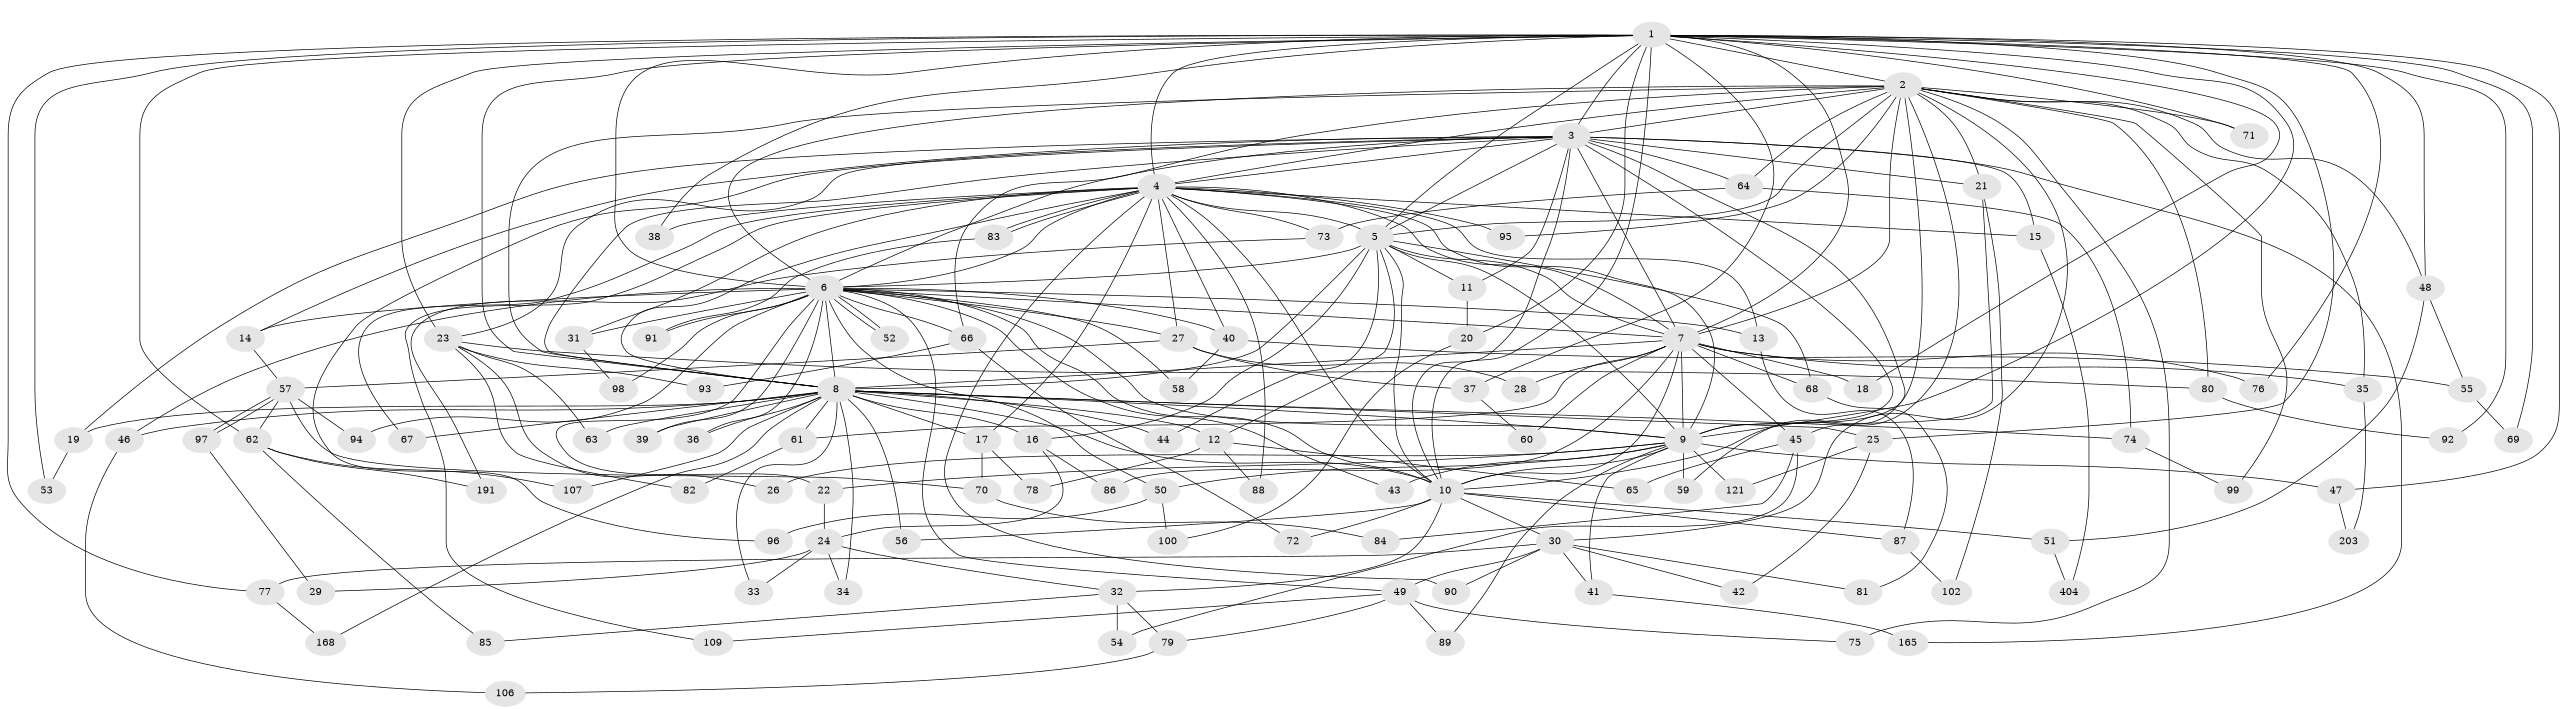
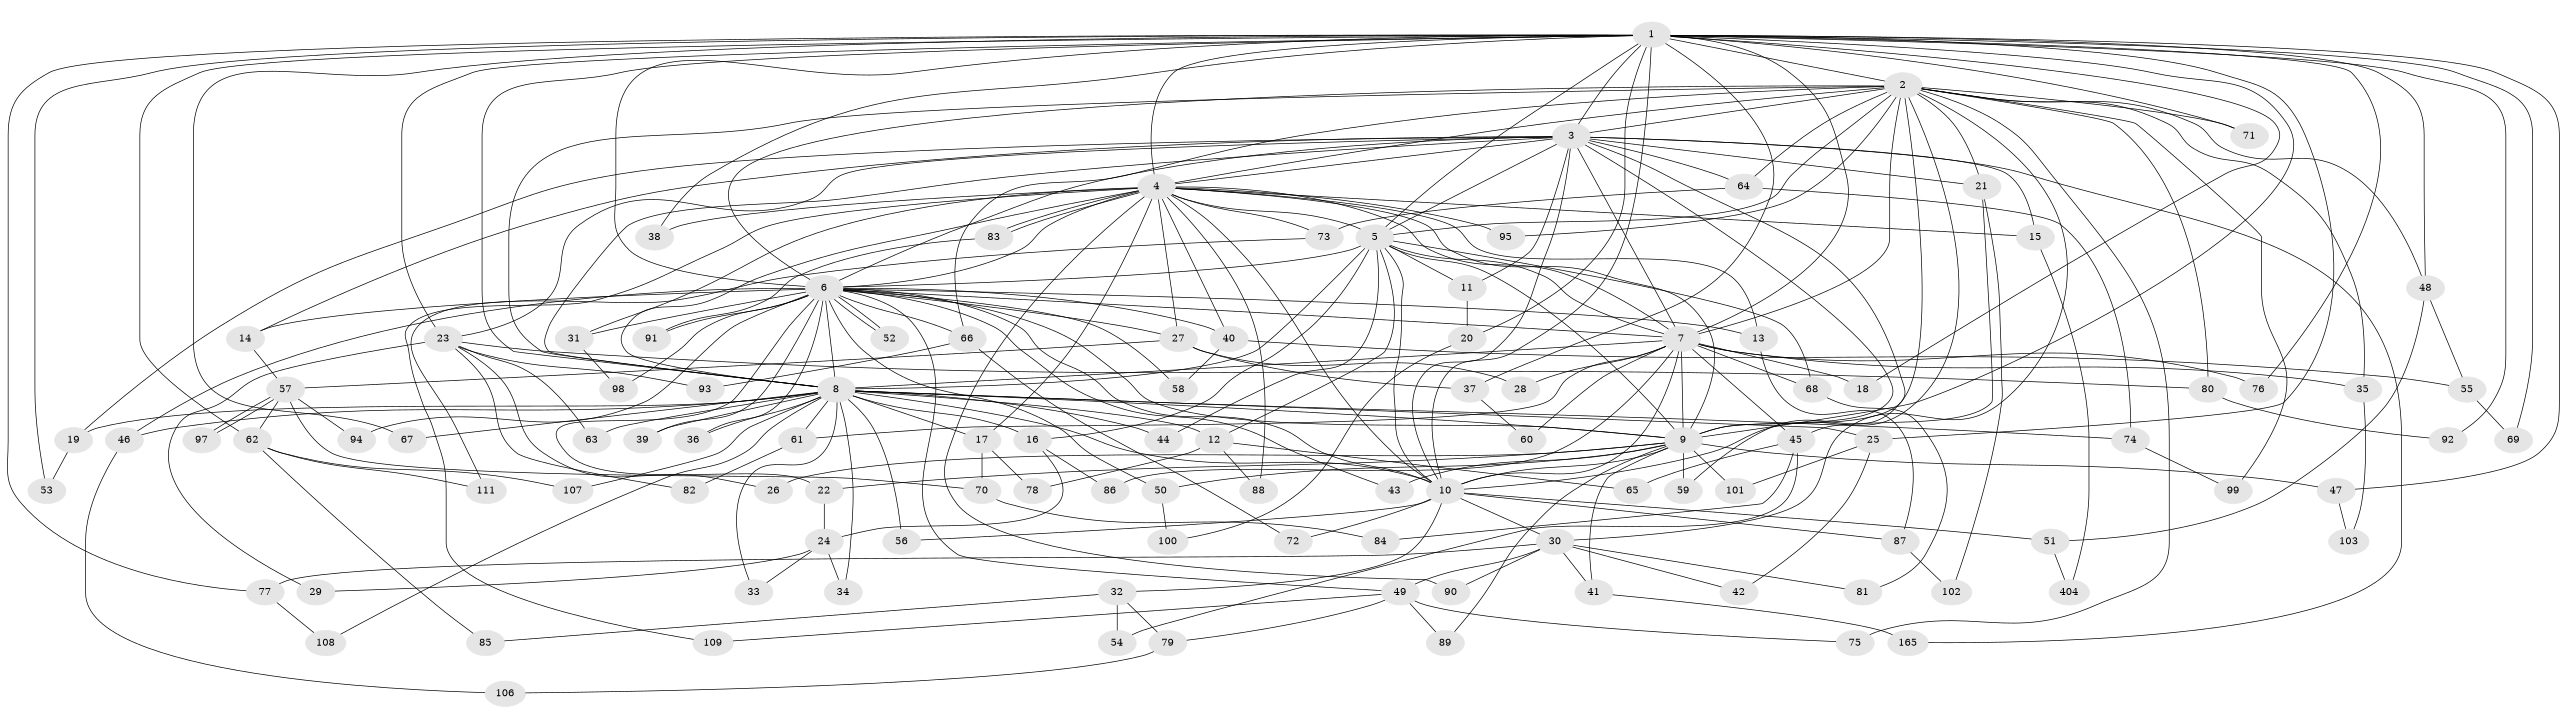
(691, 245) -> (670, 52)
(486, 491) -> (486, 491)
(1735, 491) -> (1735, 491)
(259, 516) -> (217, 405)
(774, 542) -> none
(2349, 542) -> (2349, 542)
(970, 571) -> none
(326, 643) -> (326, 643)
